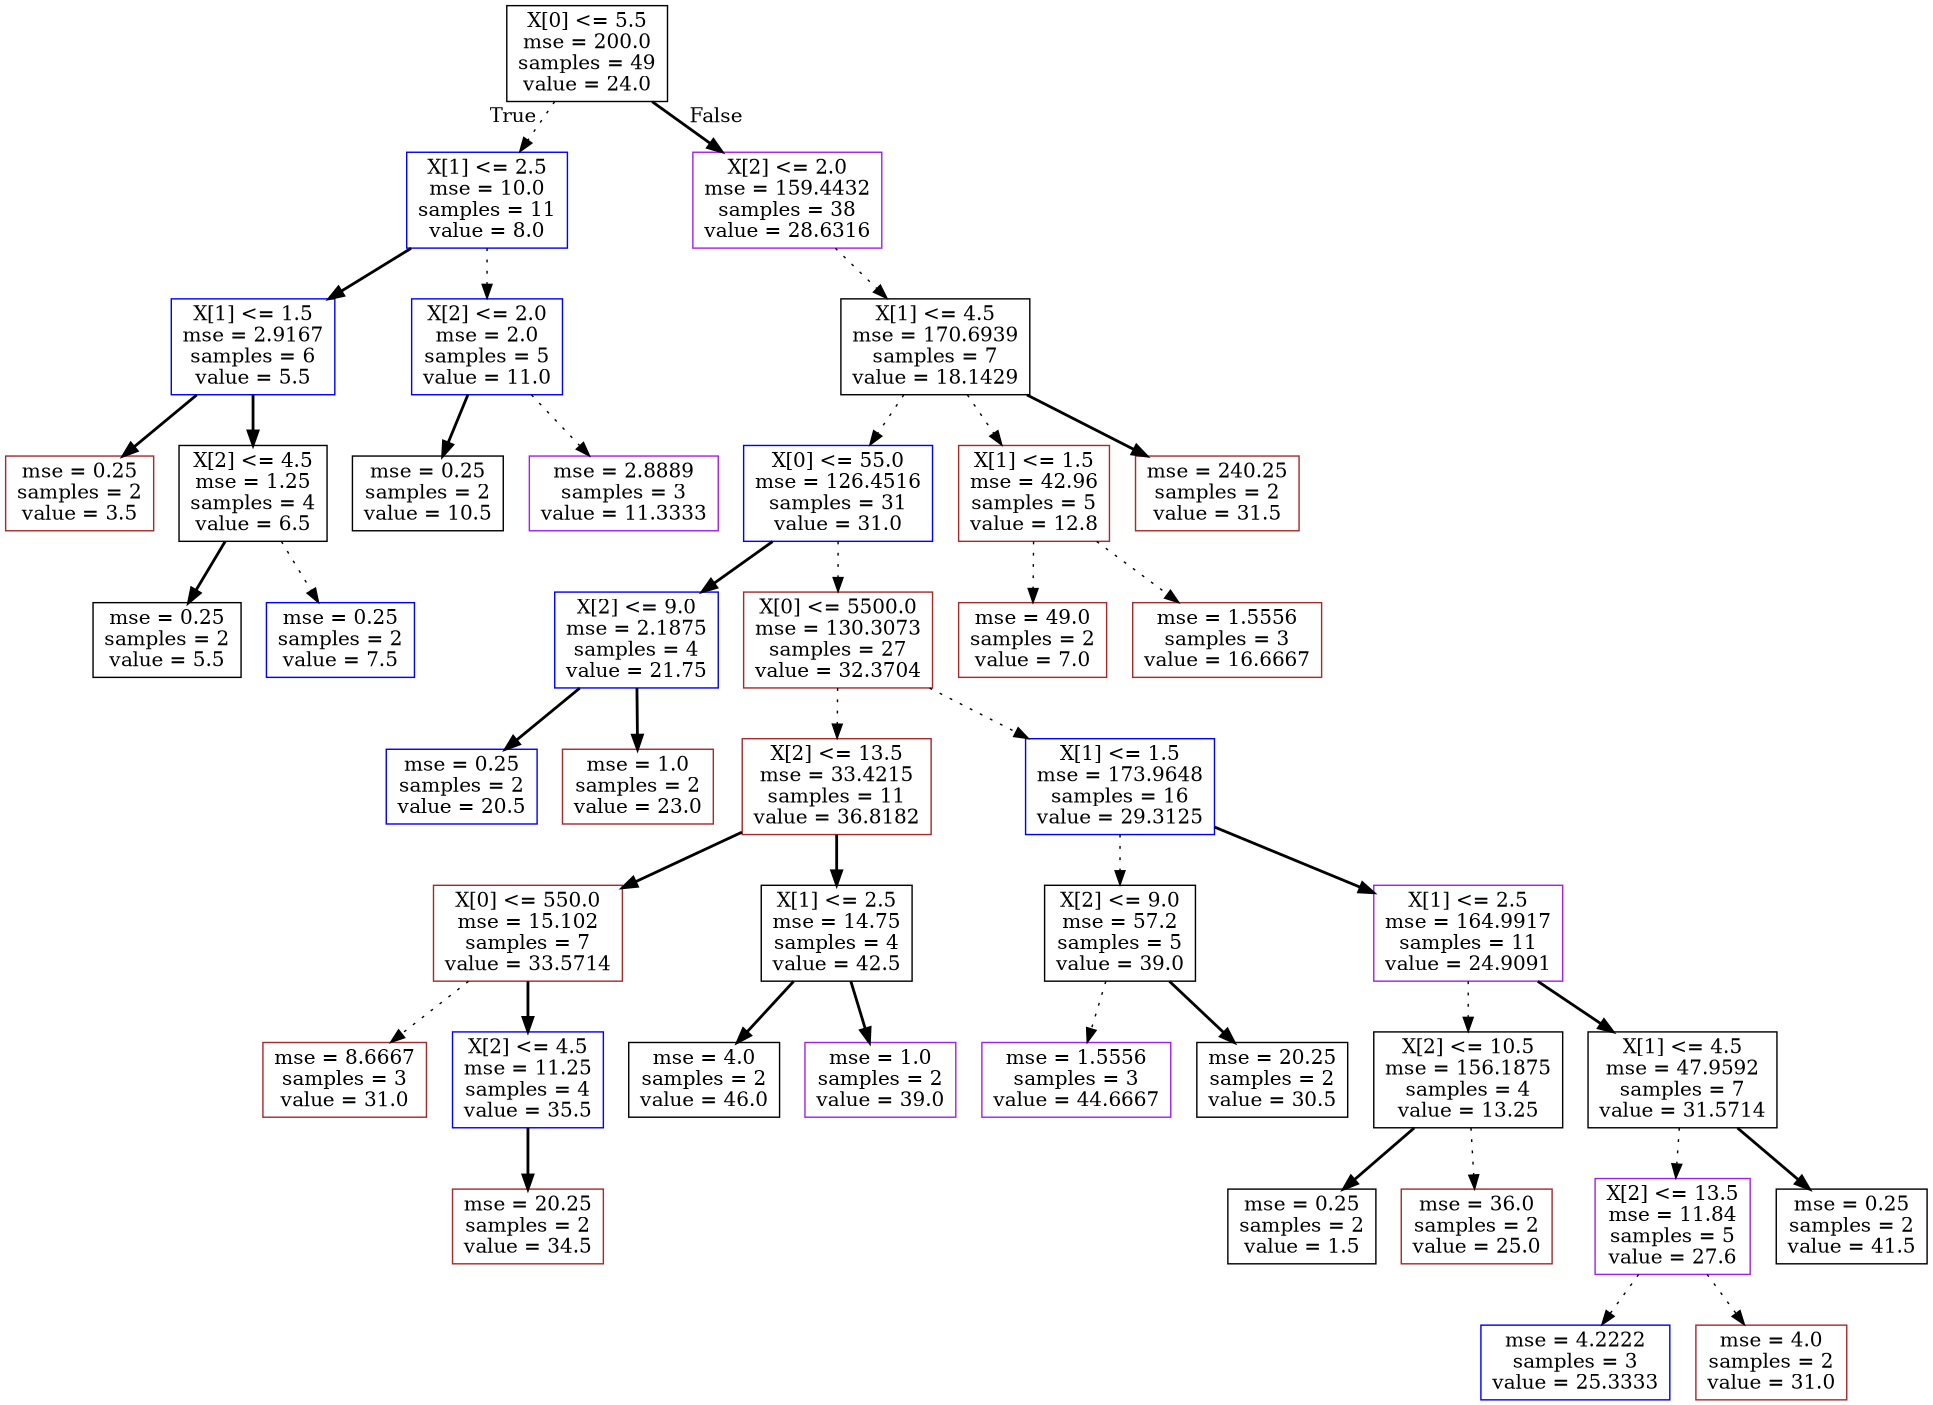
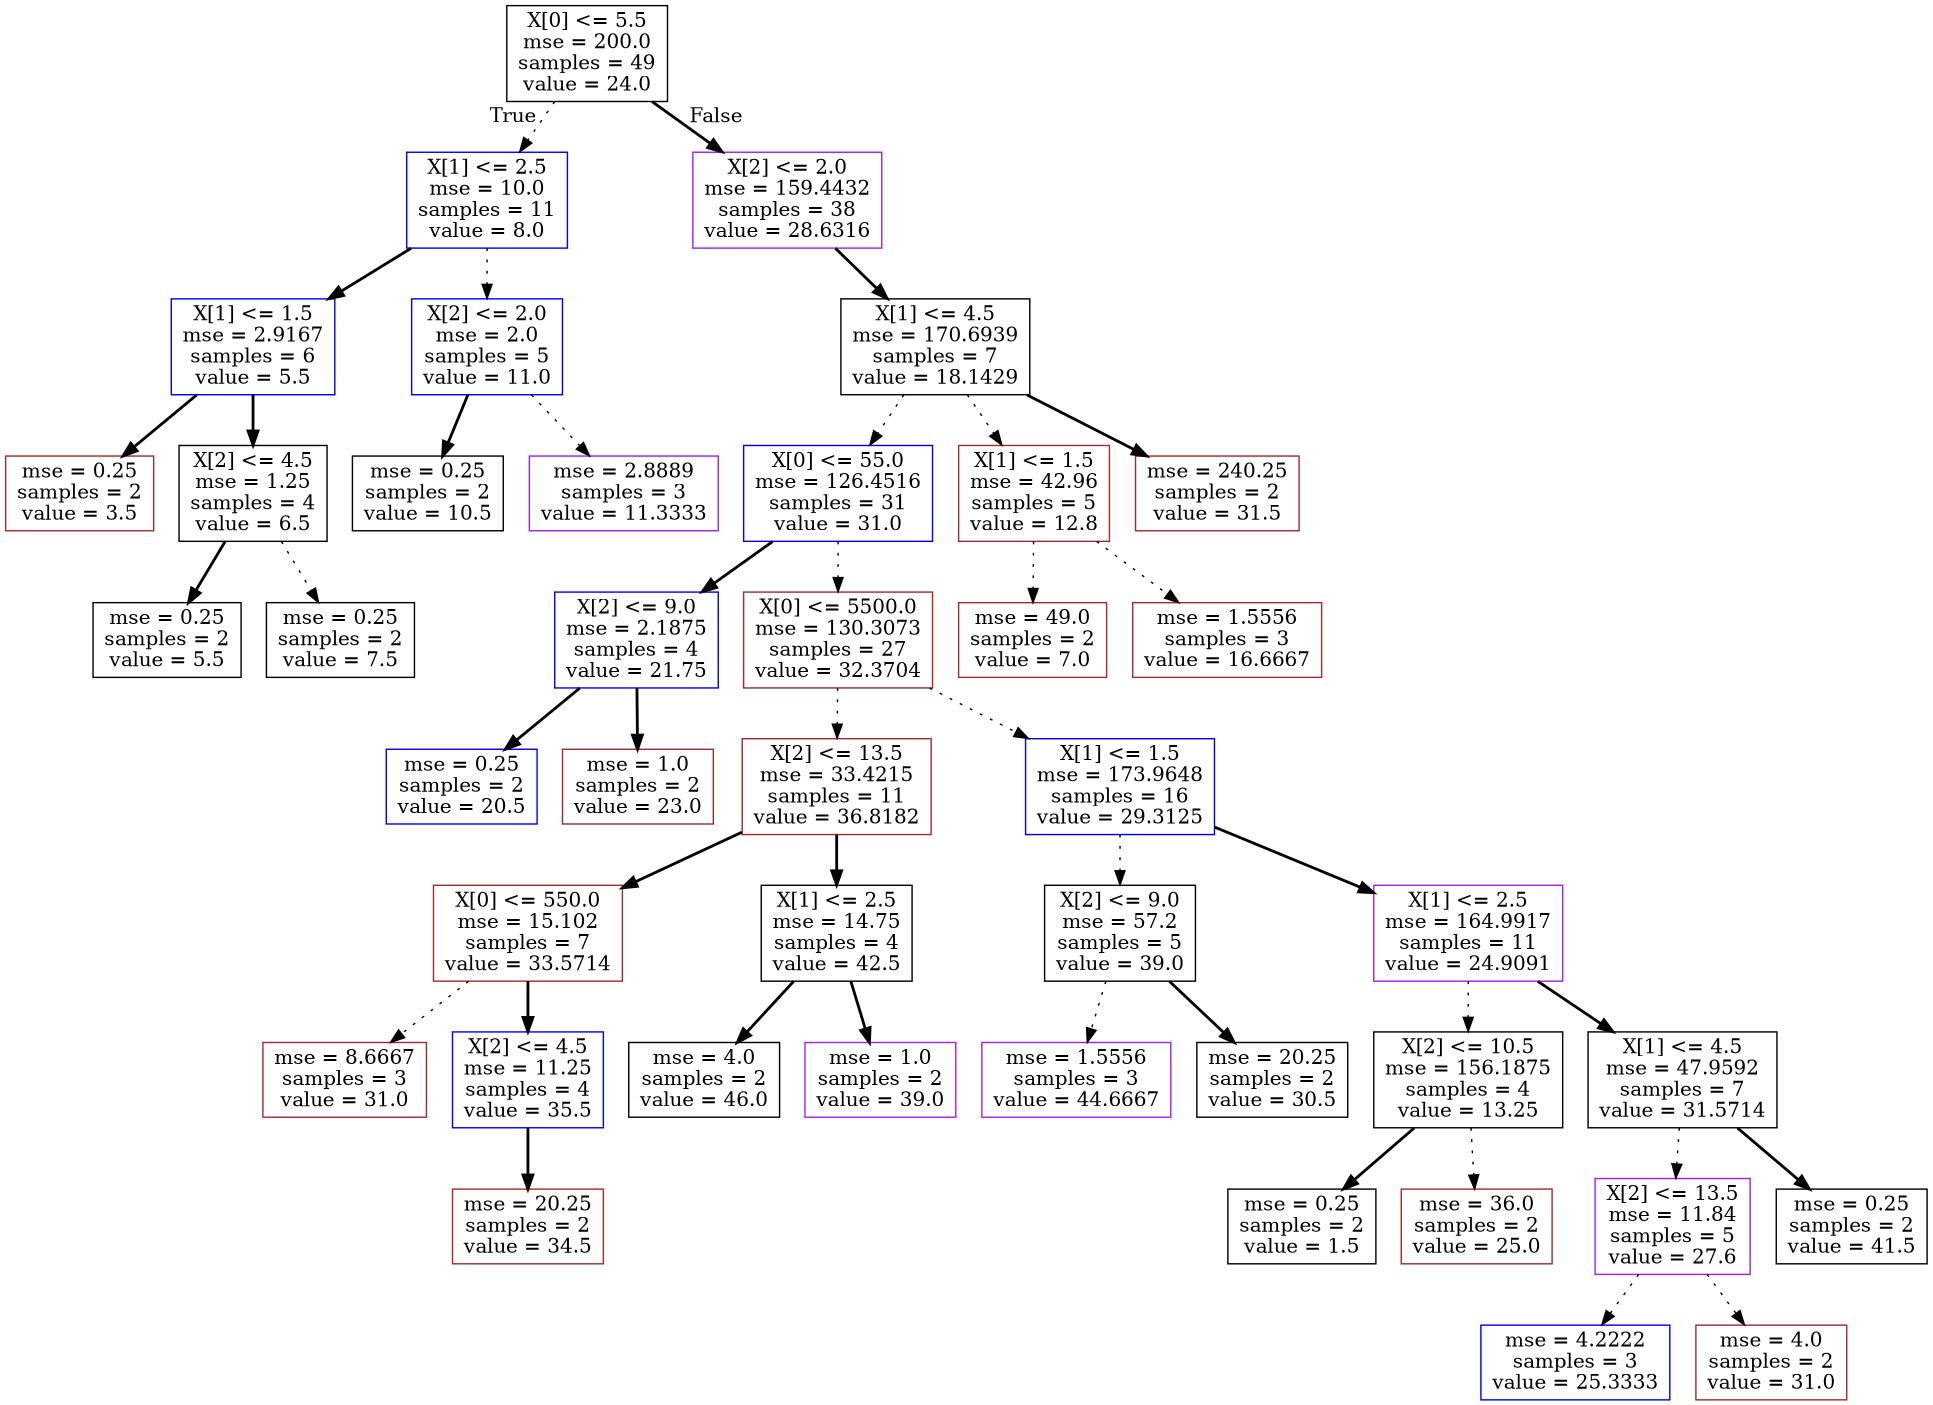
(856, 268) -> (856, 268)
(340, 640) -> (340, 640)
